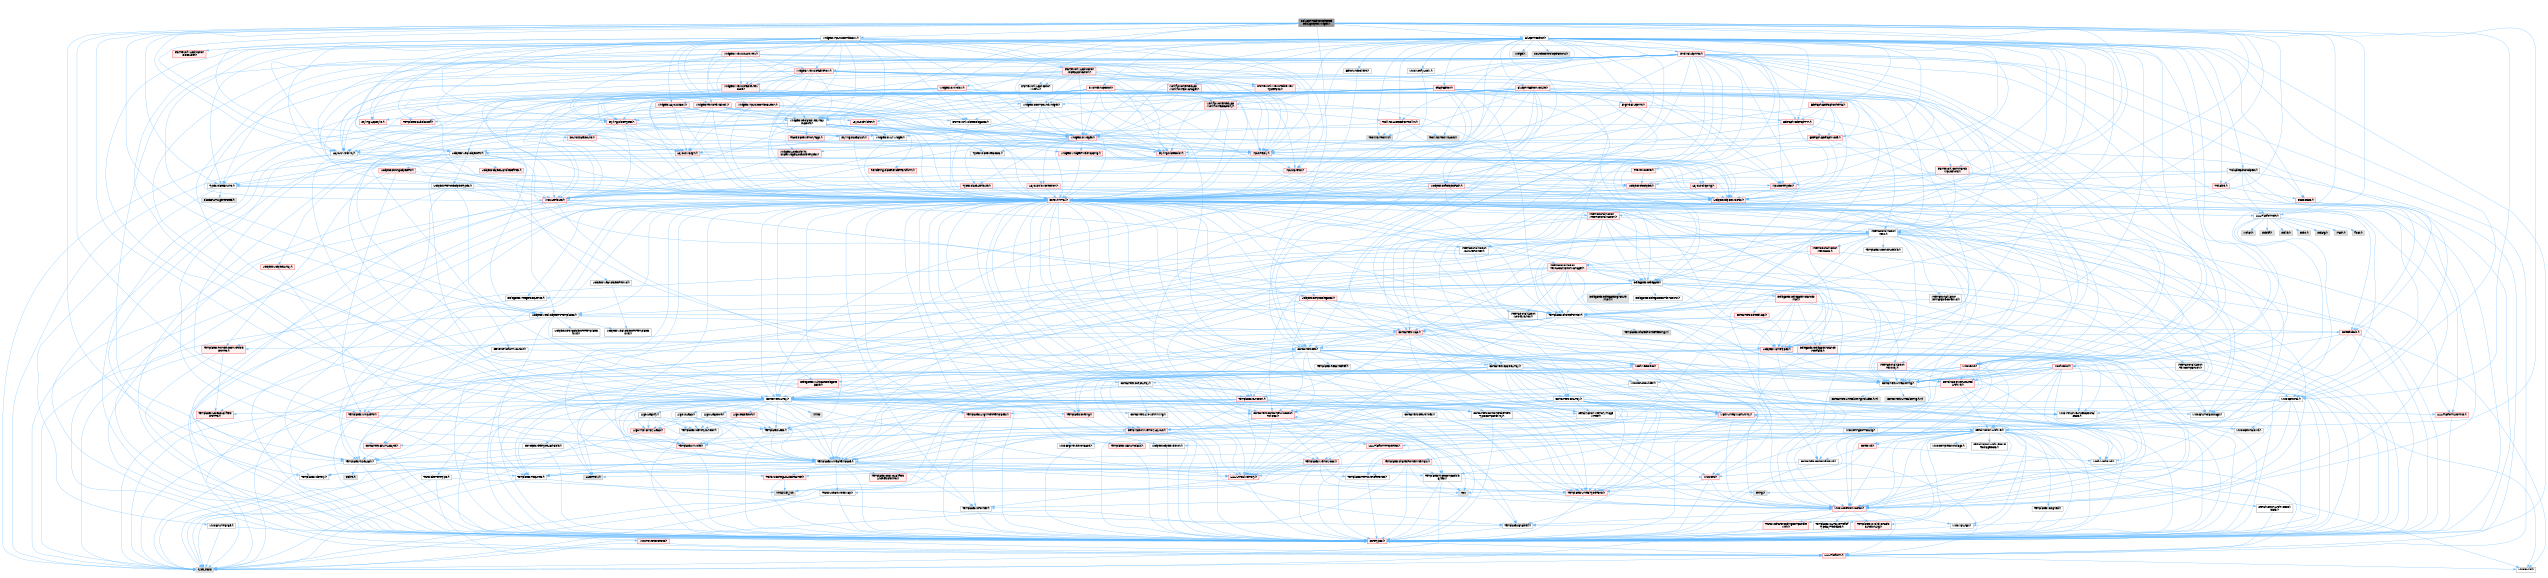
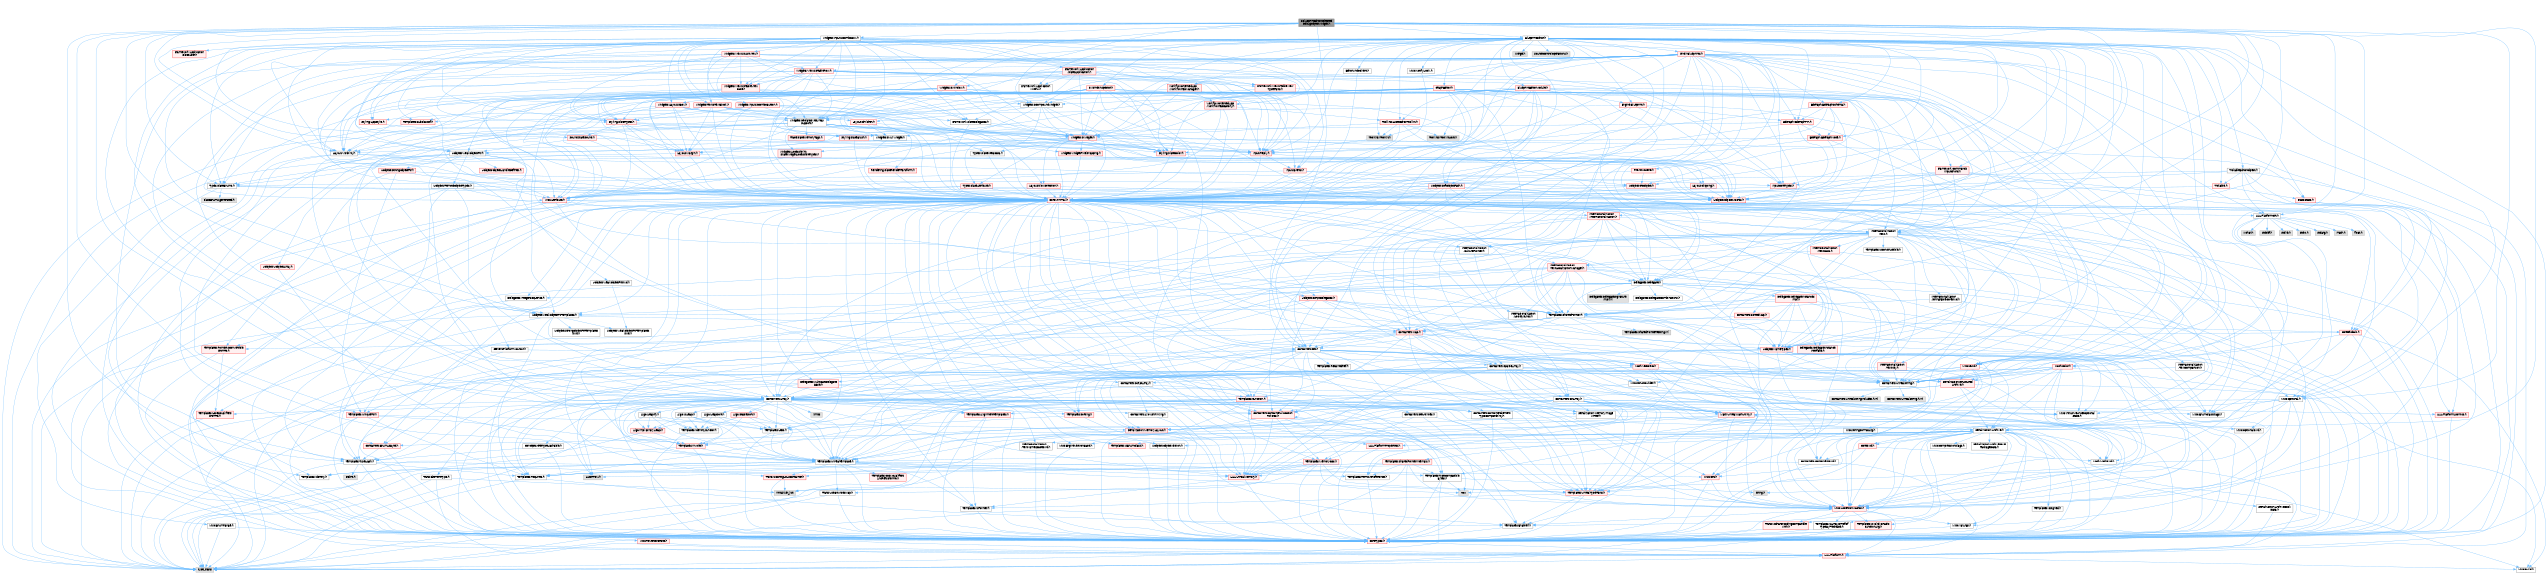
none -> (1036, 446)
none -> (1553, 509)
none -> (1036, 566)
